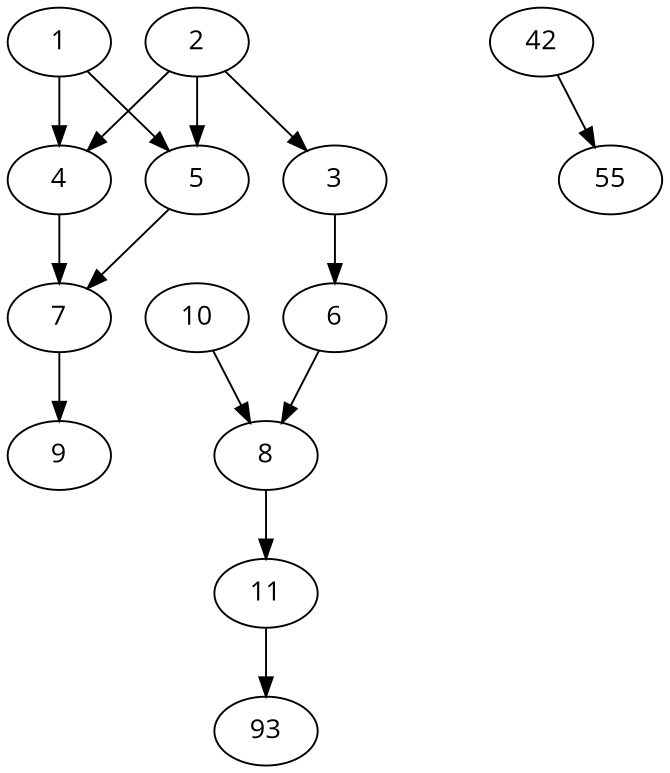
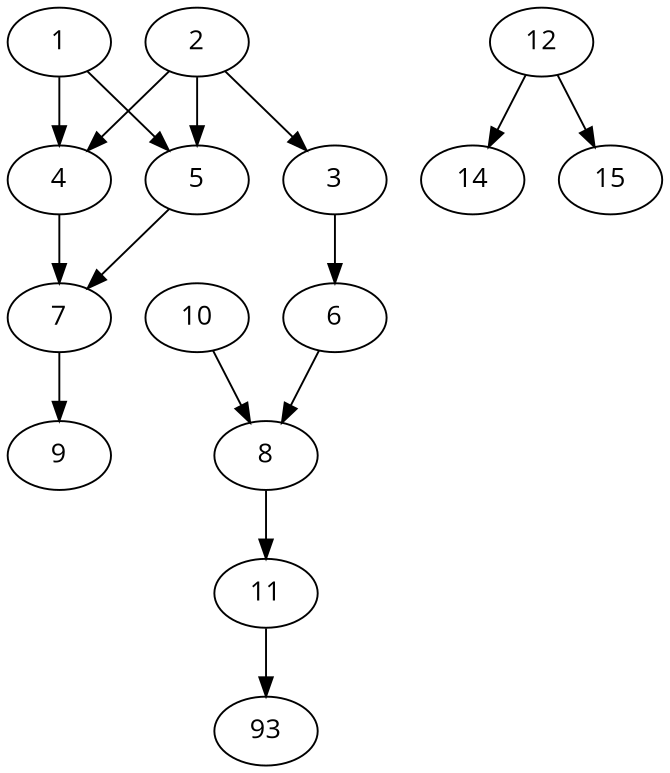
(542, 42) -> (542, 42)
none -> (473, 180)
(611, 180) -> (611, 180)
